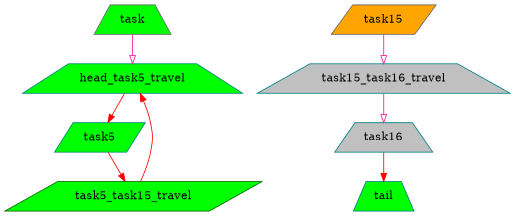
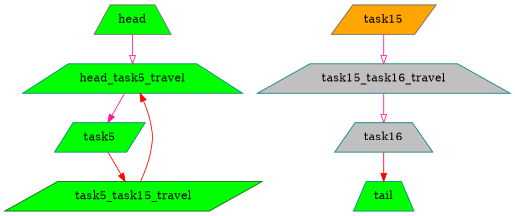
(133, 20) -> (133, 20)
(118, 104) -> (118, 104)
